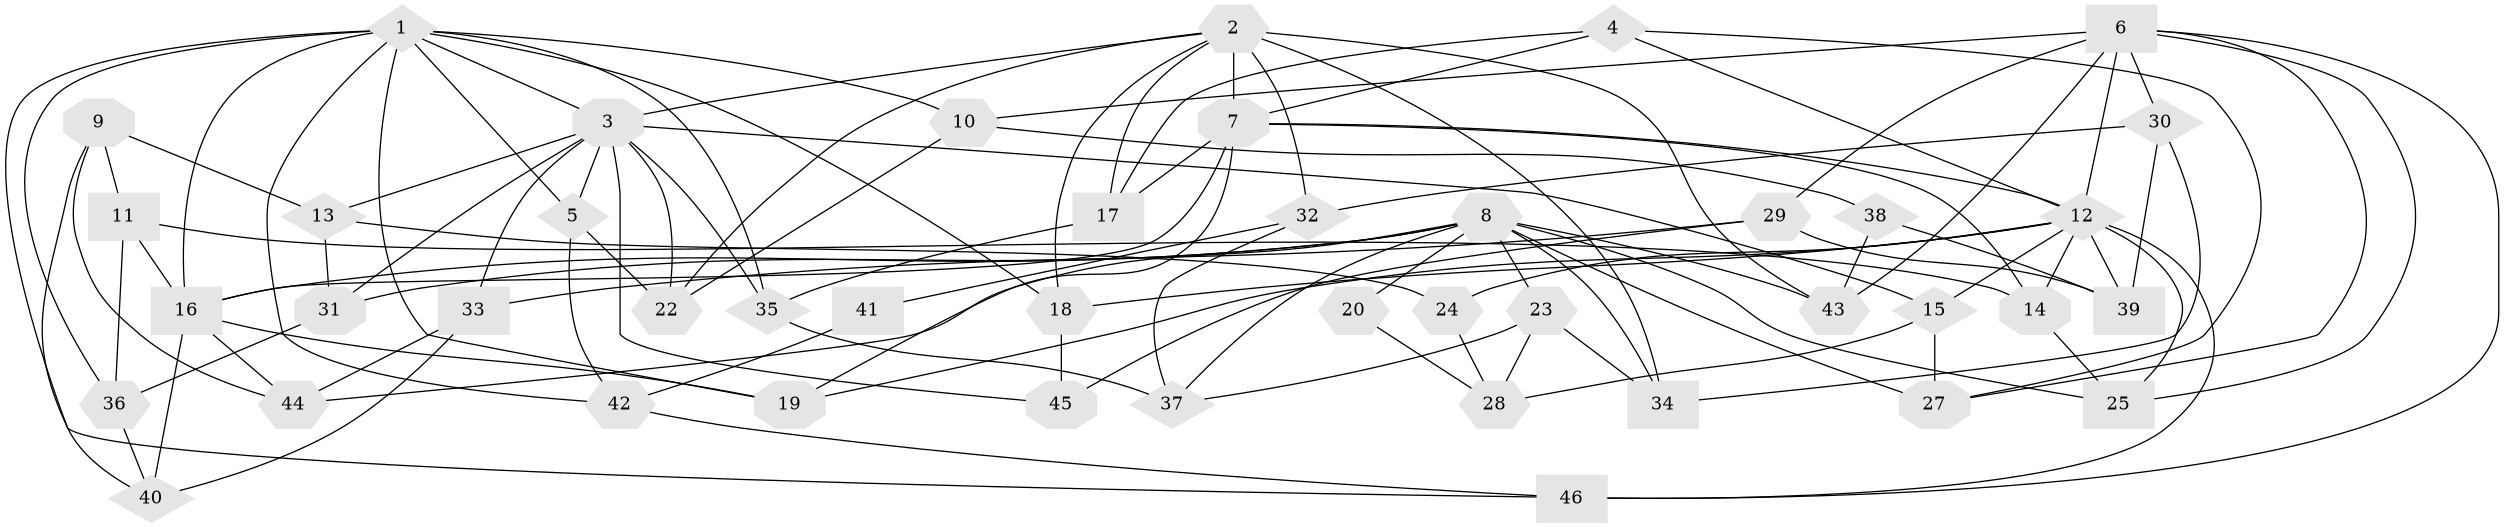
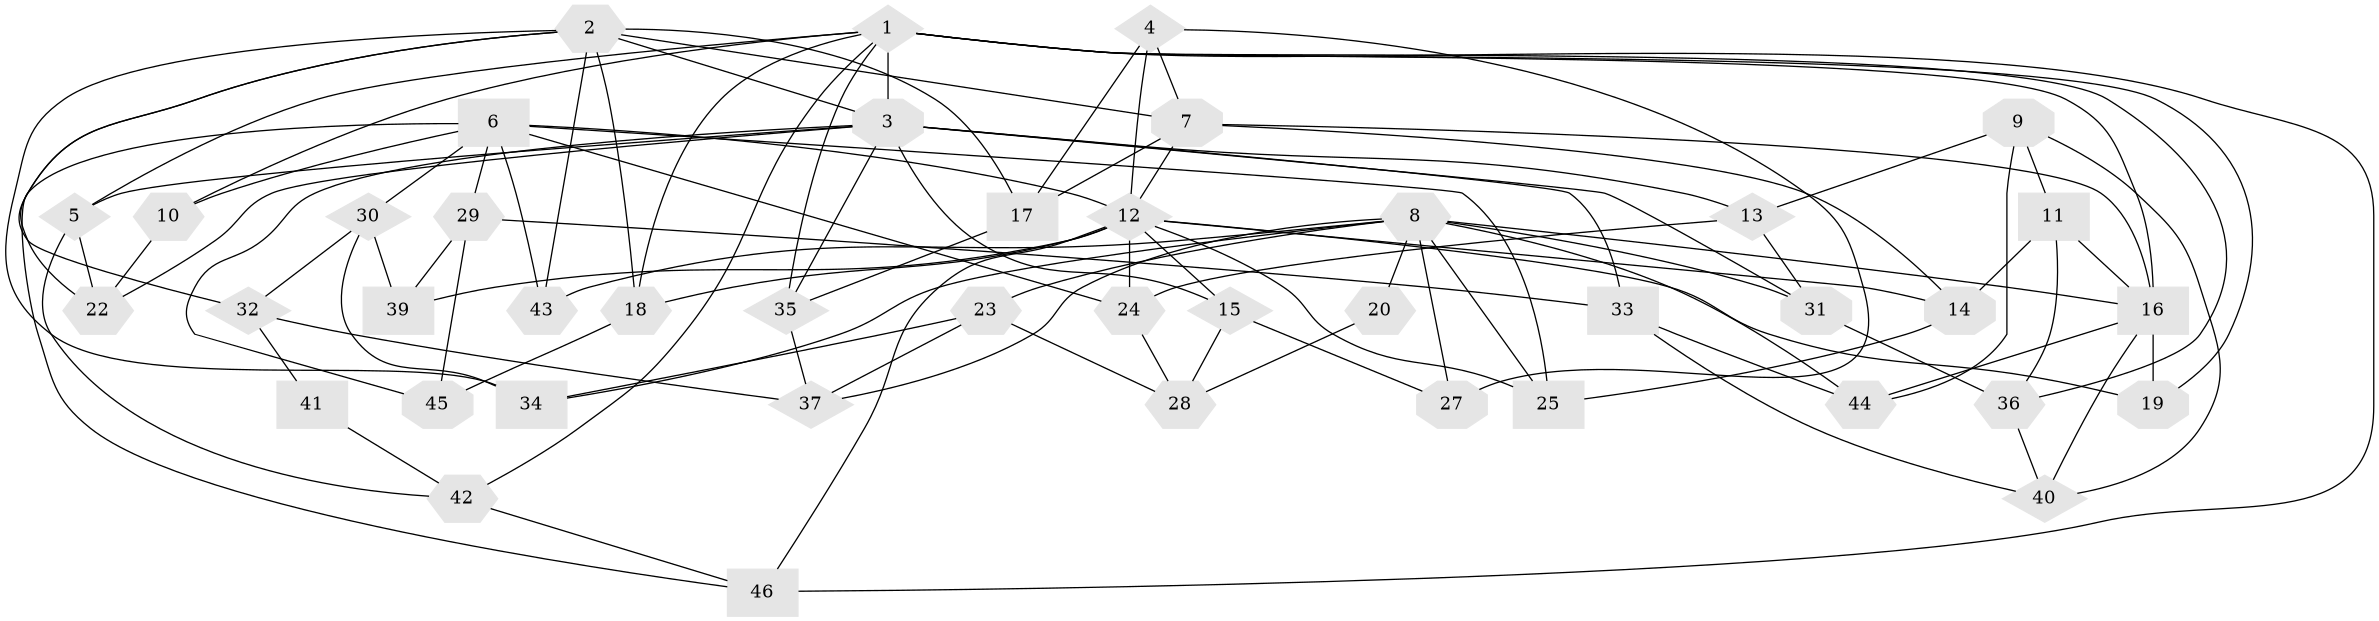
(1876, 217) -> none
(1113, 274) -> none
(2343, 299) -> (815, 218)
